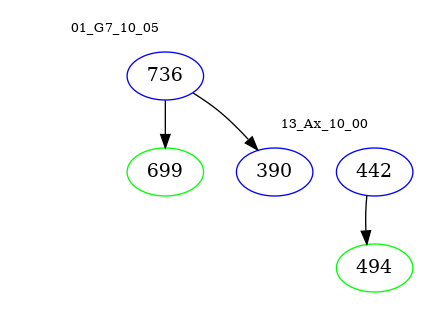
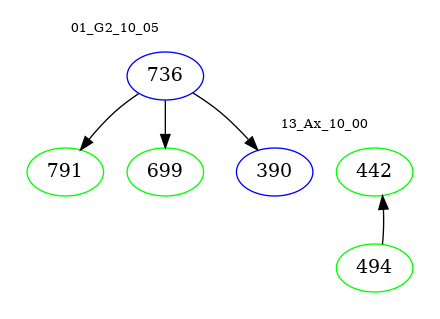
(115, 29) -> (115, 29)
none -> (65, 172)
(375, 172) -> (375, 172)
(366, 213) -> (384, 227)
